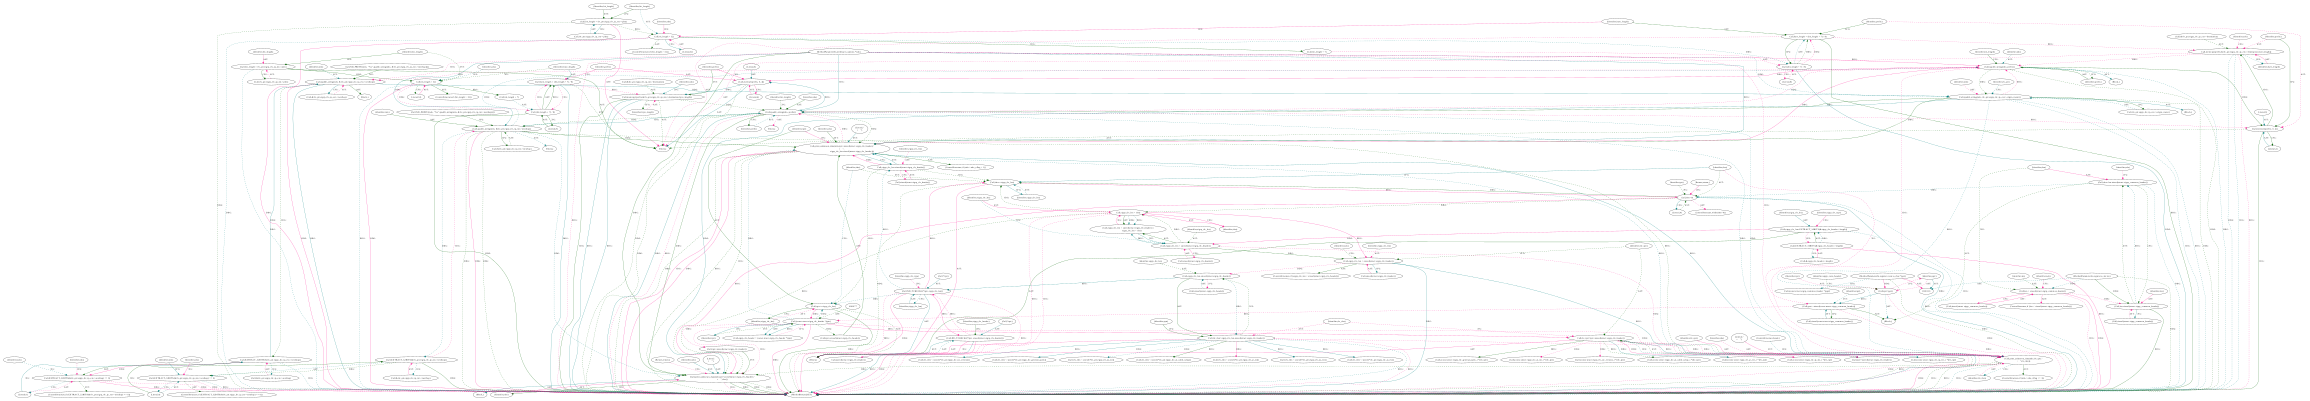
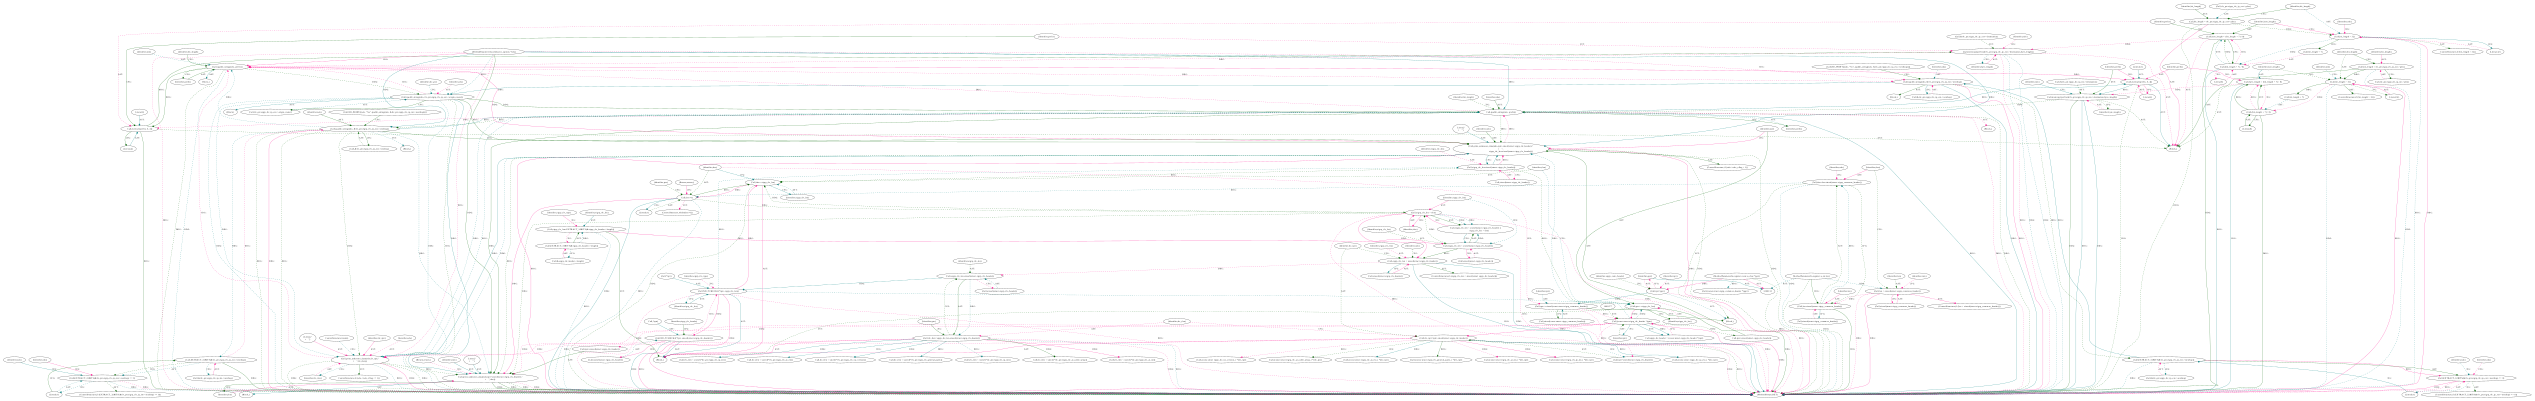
(599, 29) -> none
(1614, 349) -> (1392, 349)
(1638, 394) -> none
